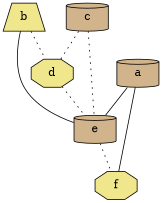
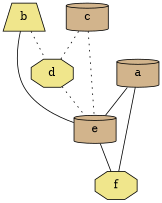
(106, 157) -> (106, 157)
